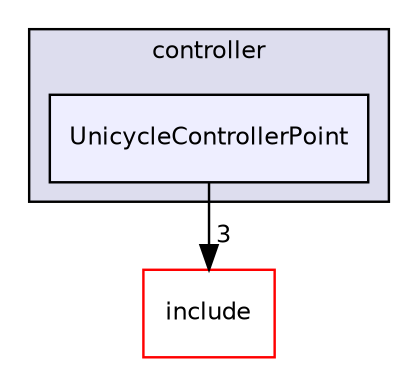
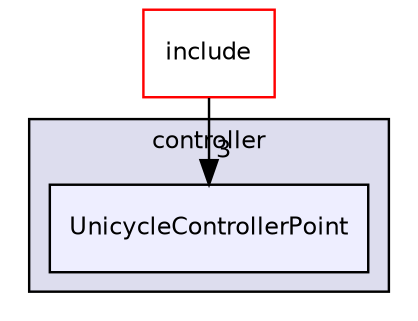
(209, 217) -> (209, 134)
